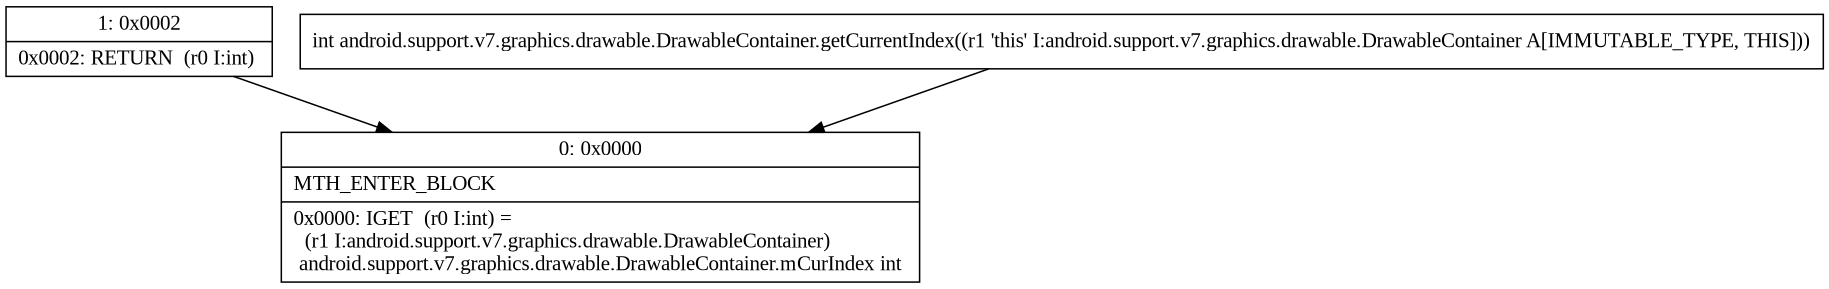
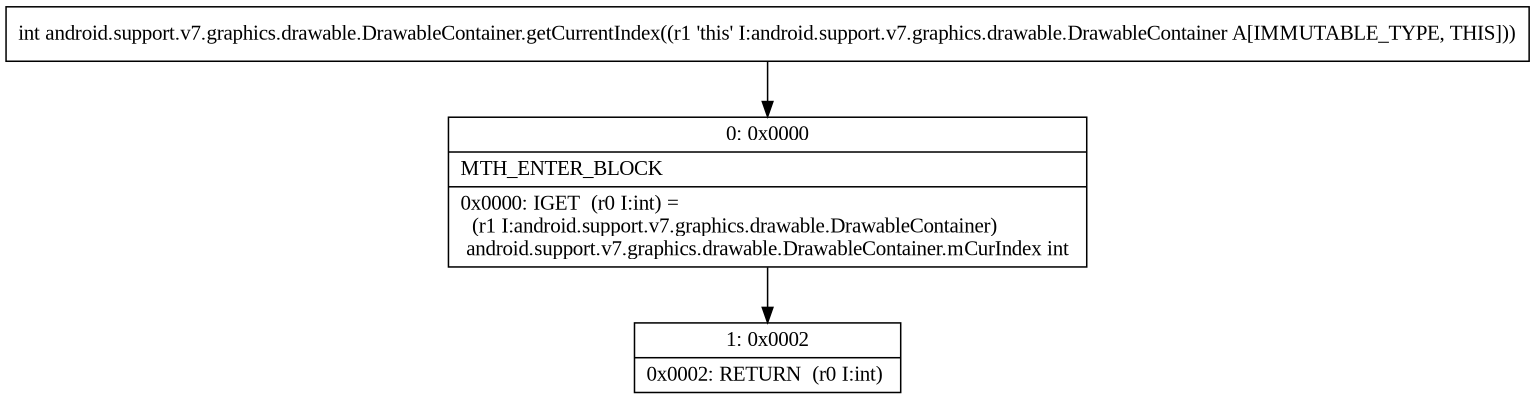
(306, 102) -> (768, 287)
